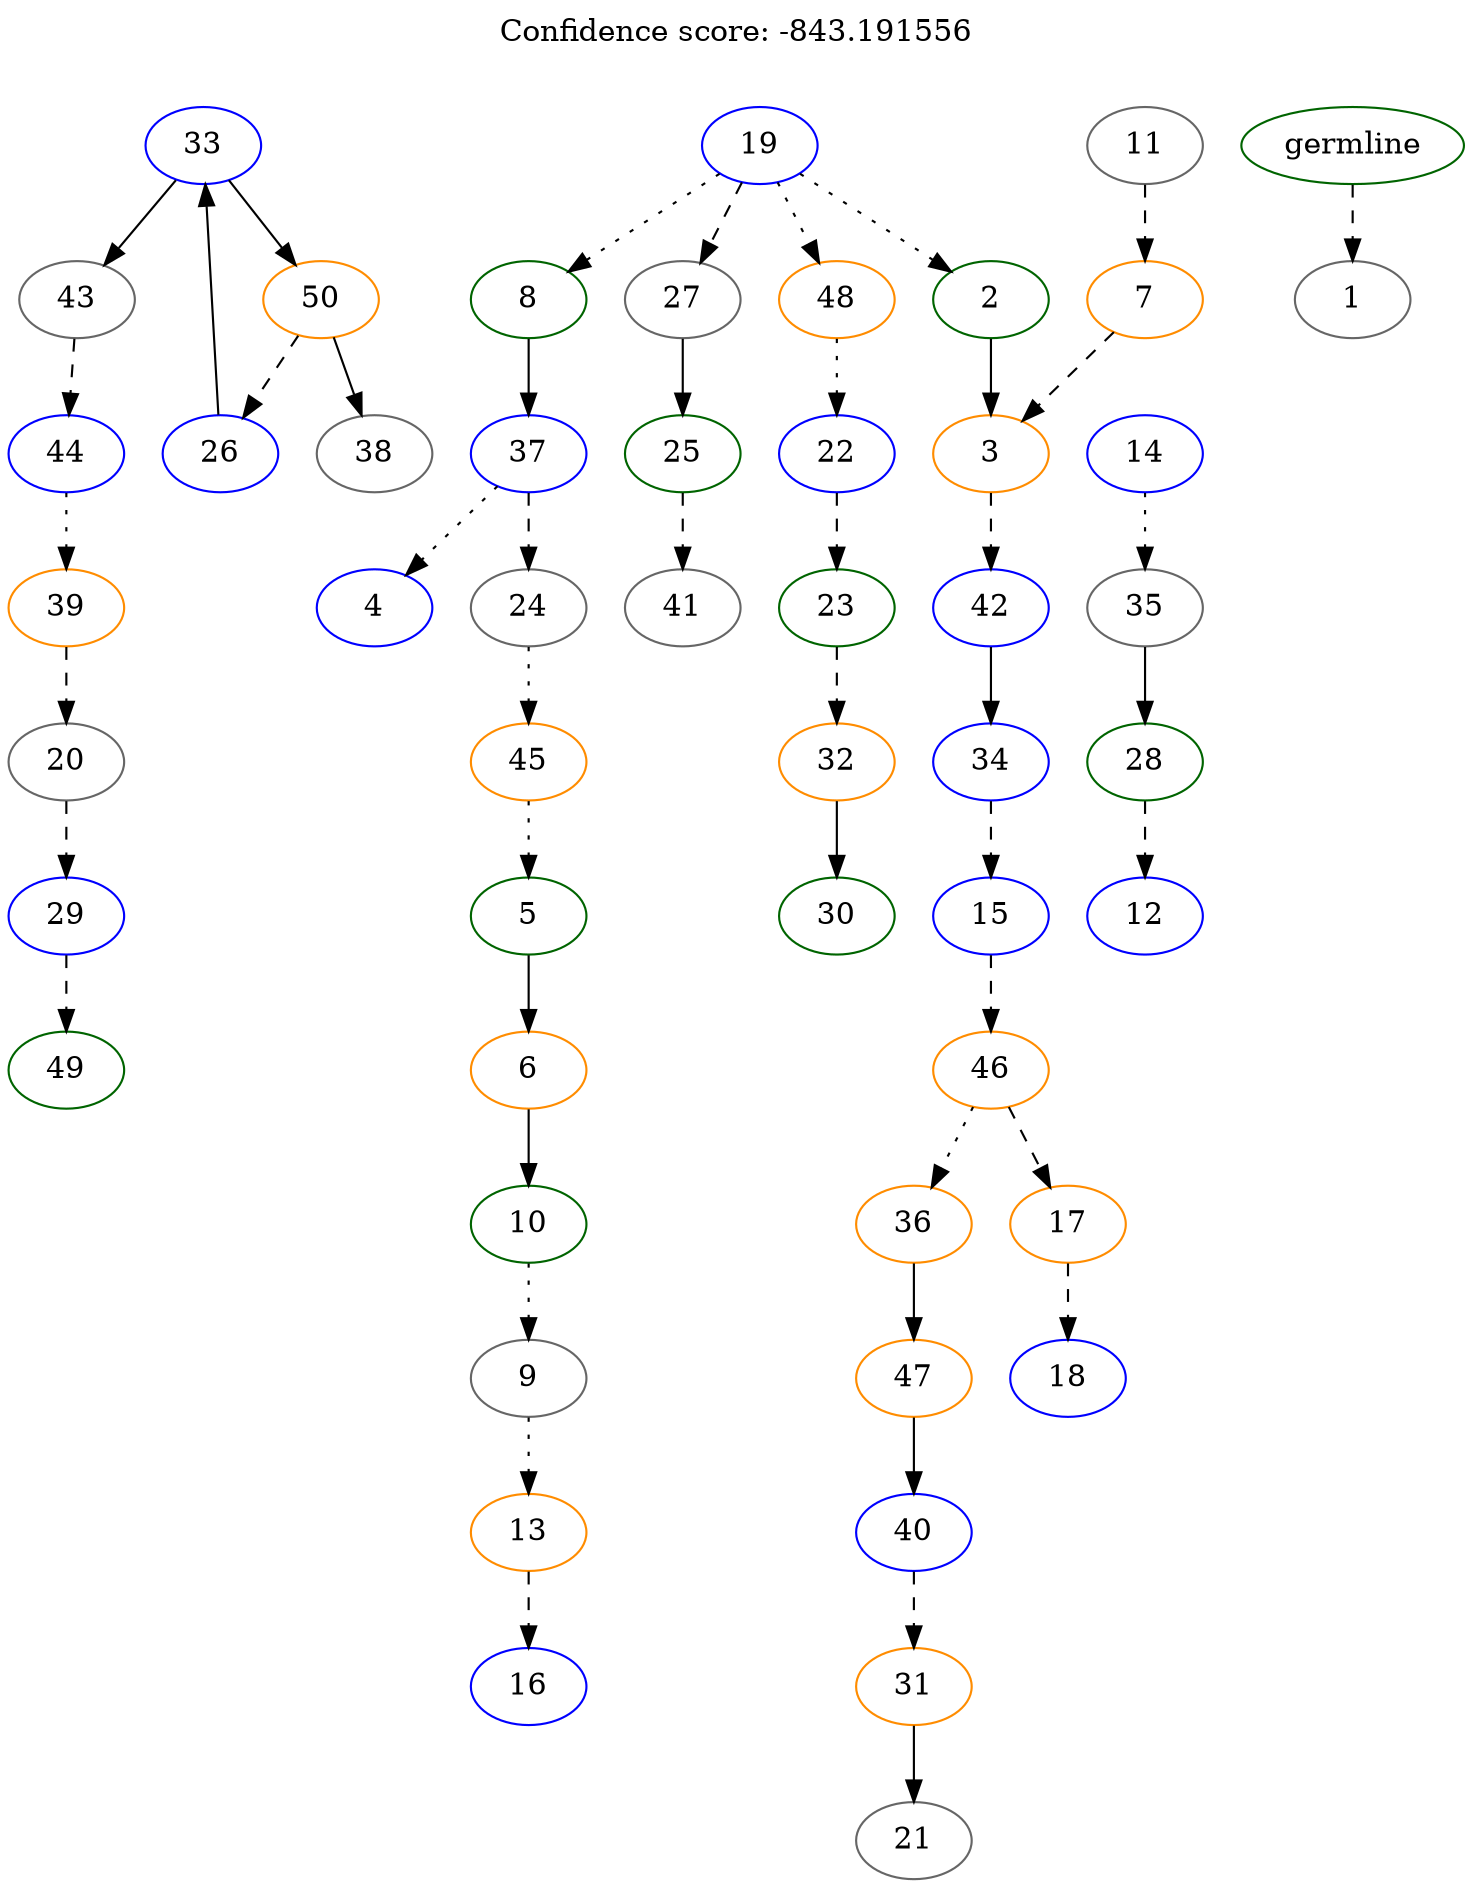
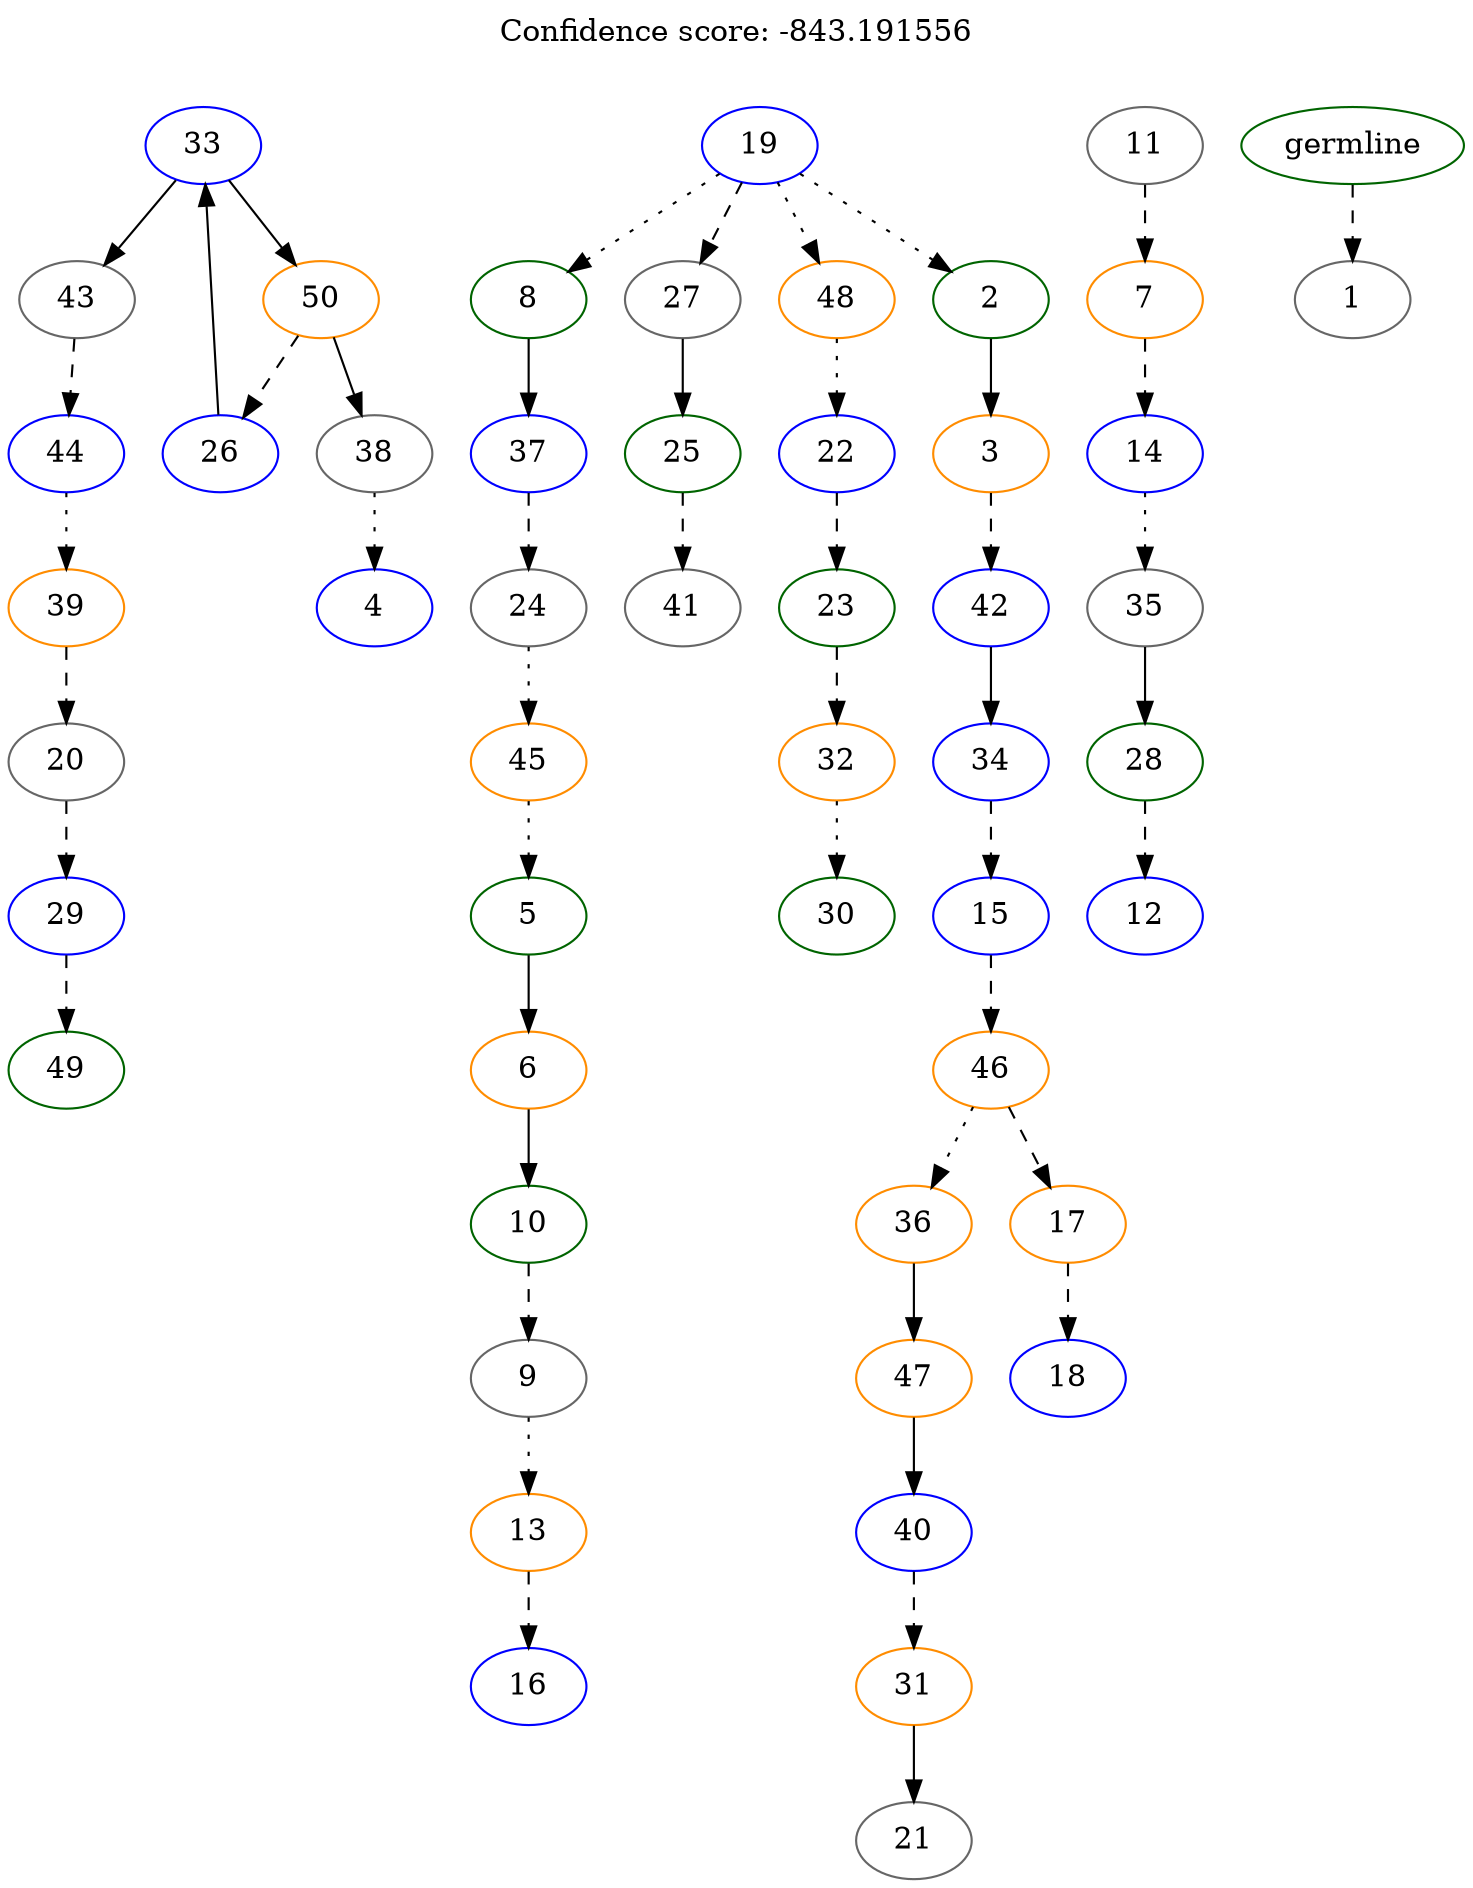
(1076, 369) -> (1145, 366)
(460, 523) -> (375, 520)
(837, 828) -> (837, 828)
(529, 1291) -> (529, 1291)
